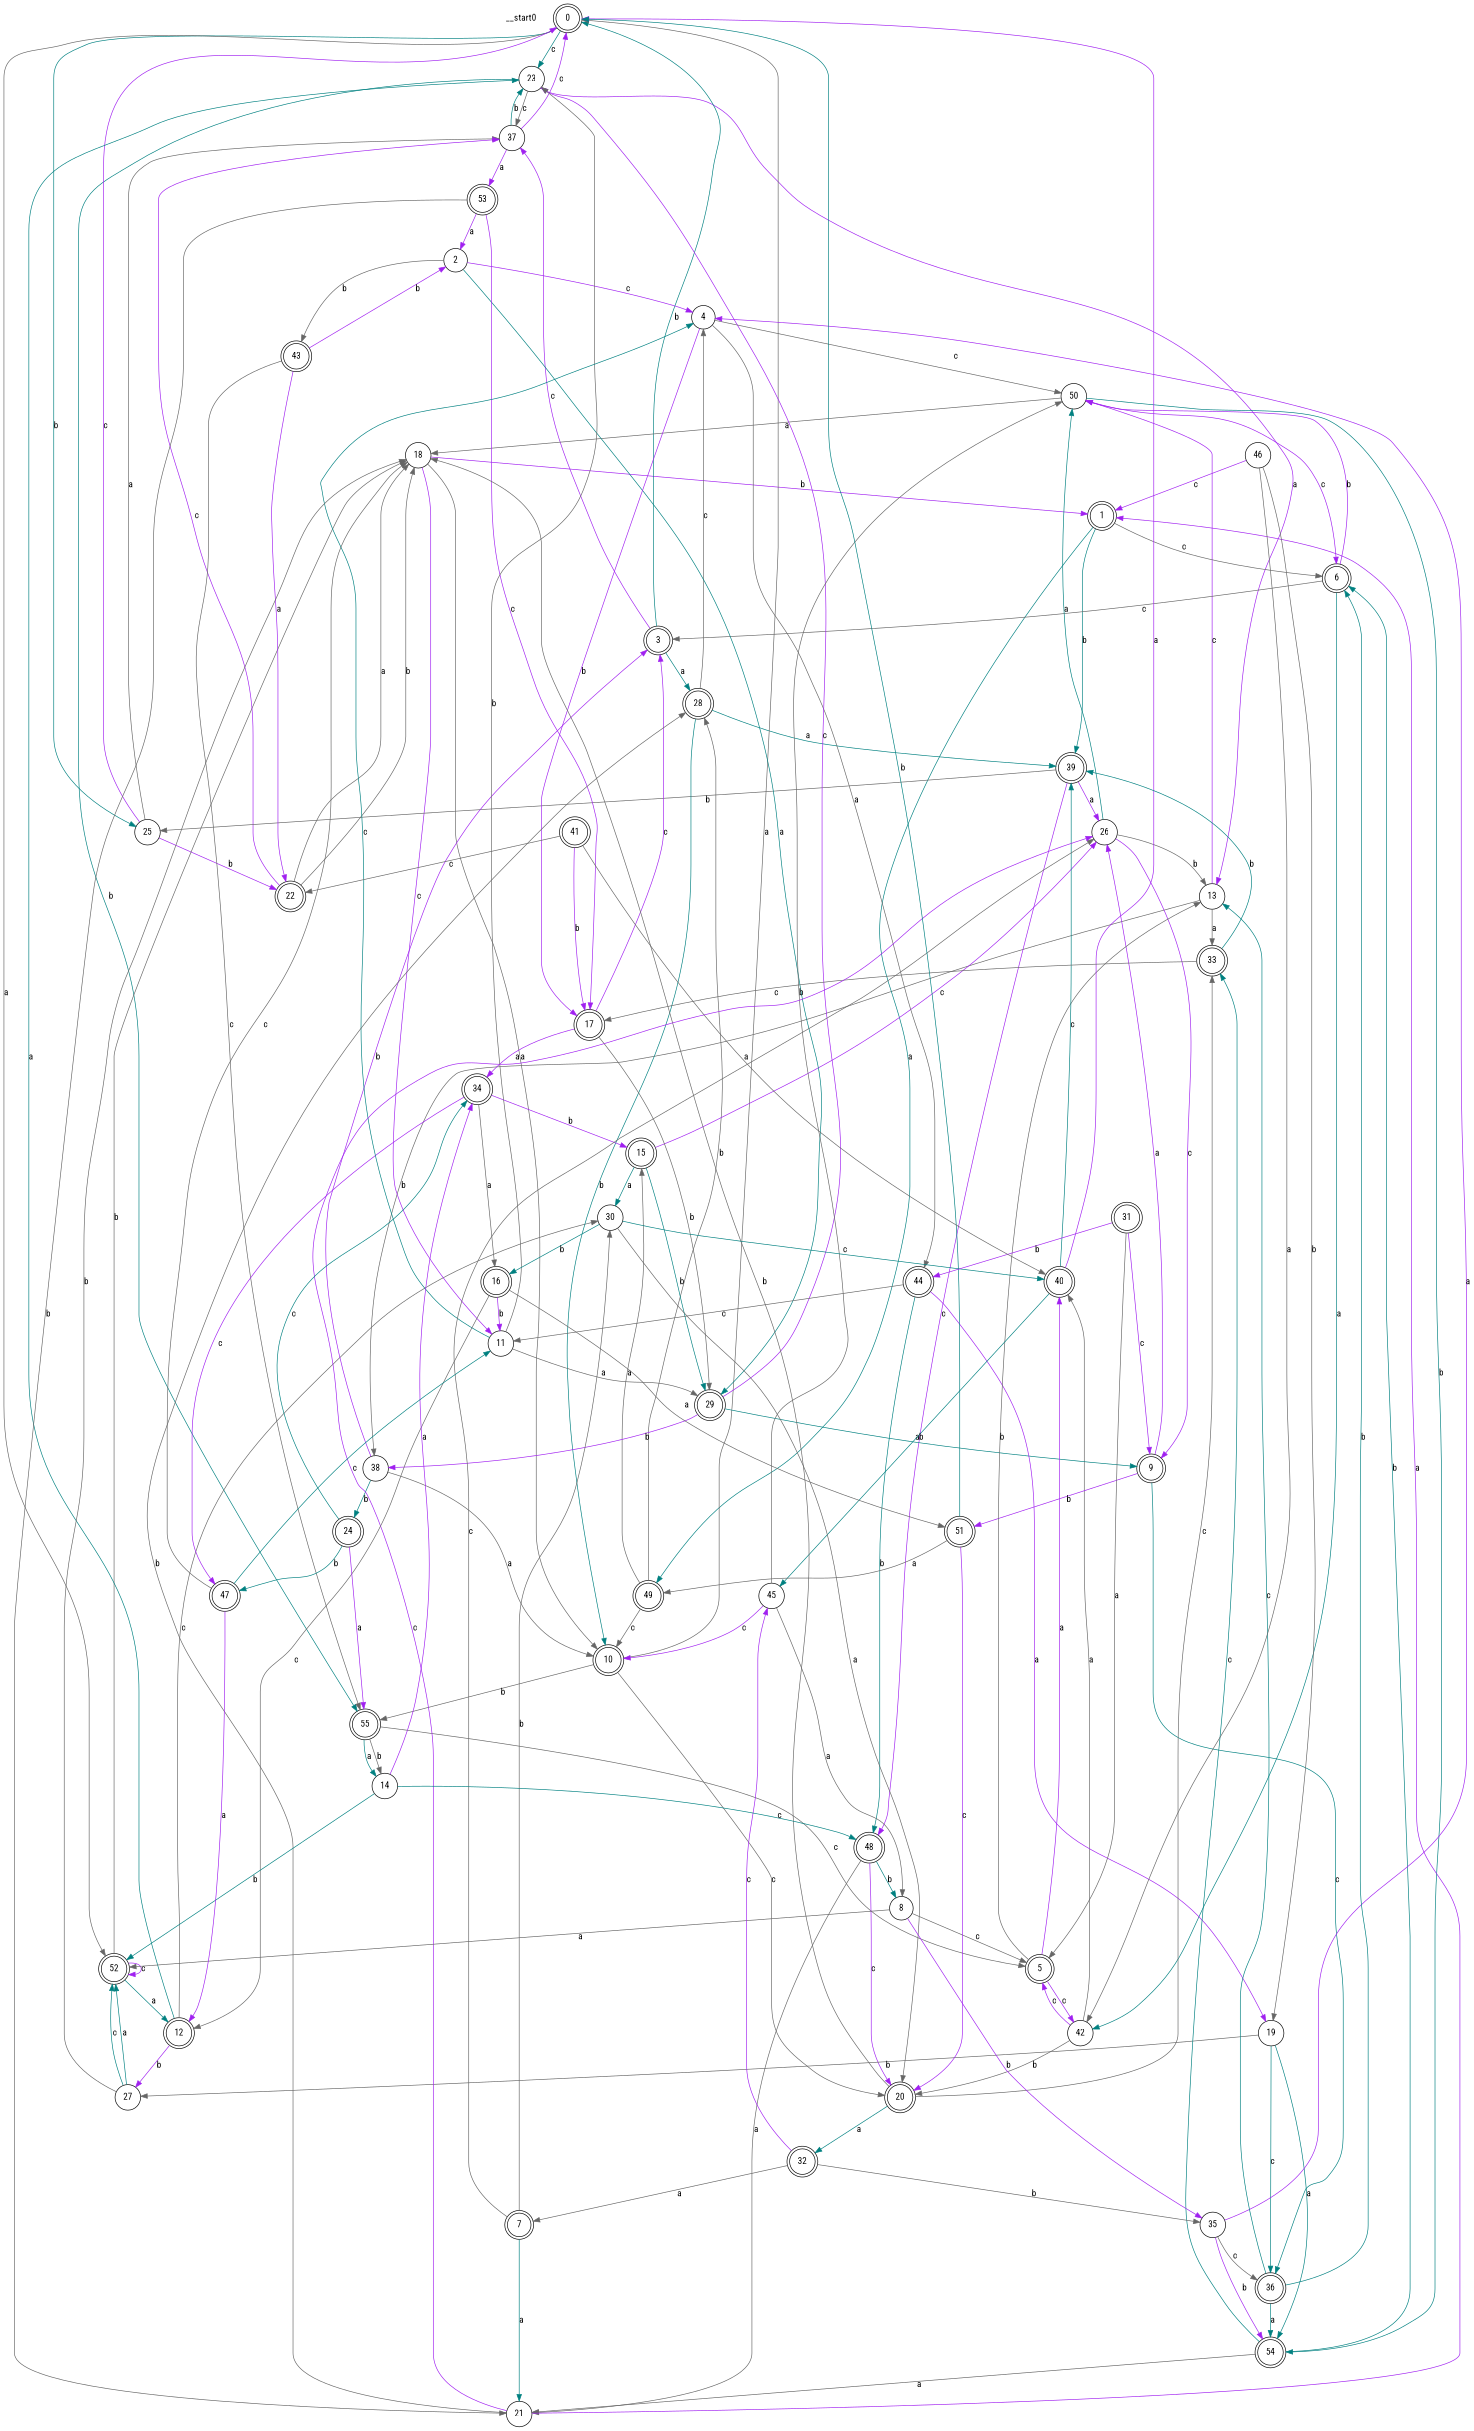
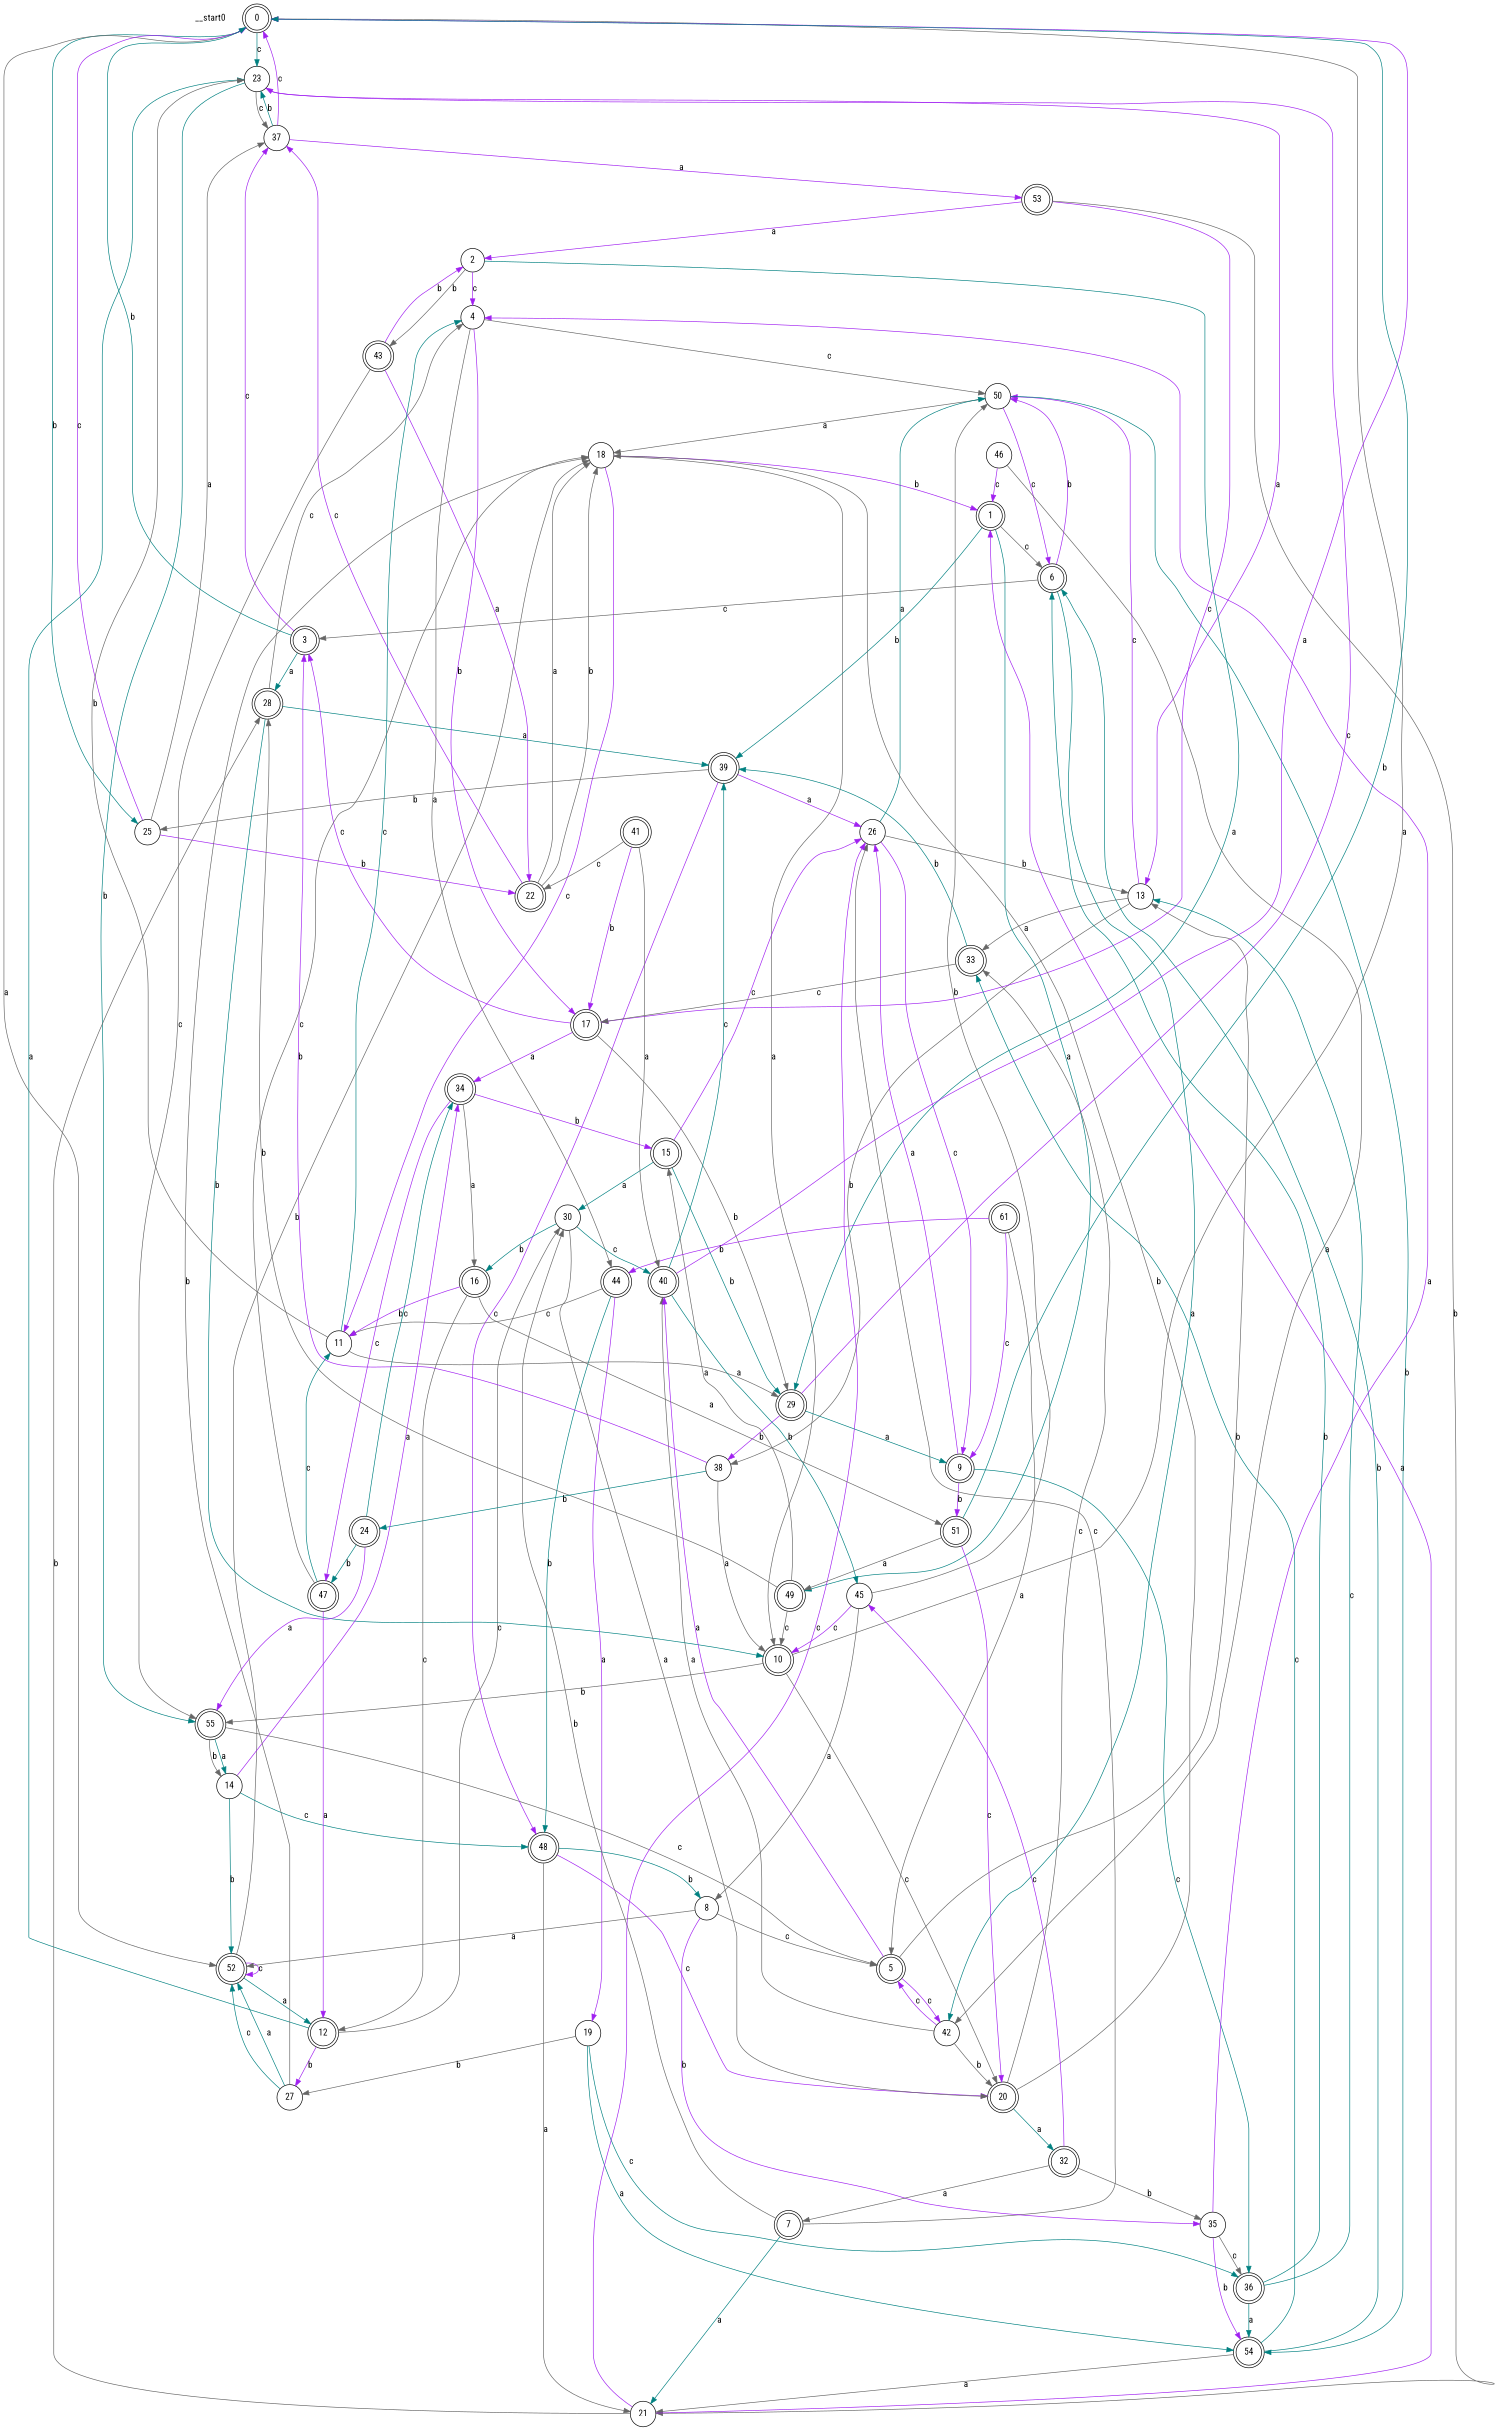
(1127, 1218) -> (1004, 1218)
(1312, 1240) -> none
